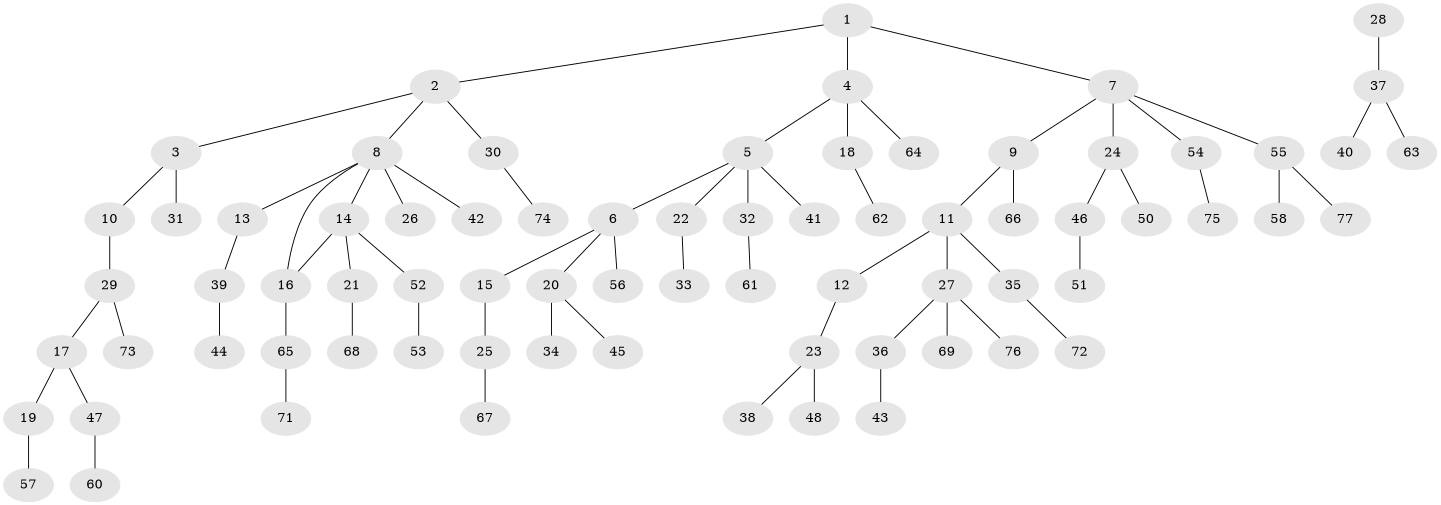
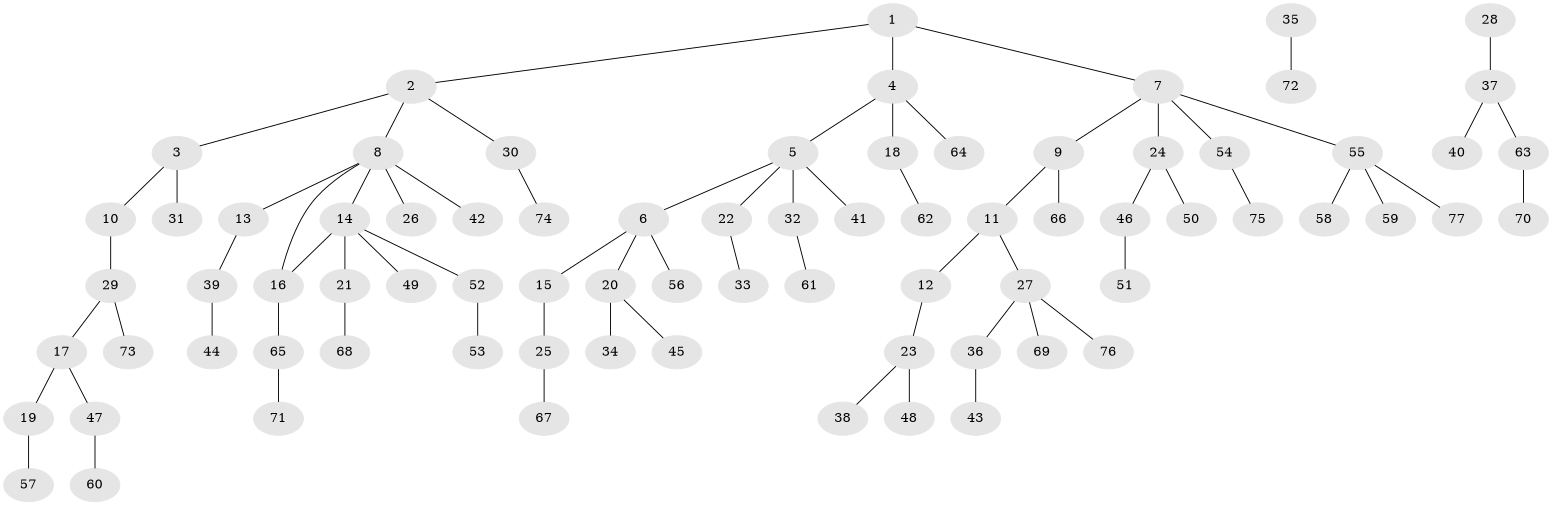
none -> (1391, 219)
none -> (1524, 219)
(980, 253) -> none
none -> (411, 286)
